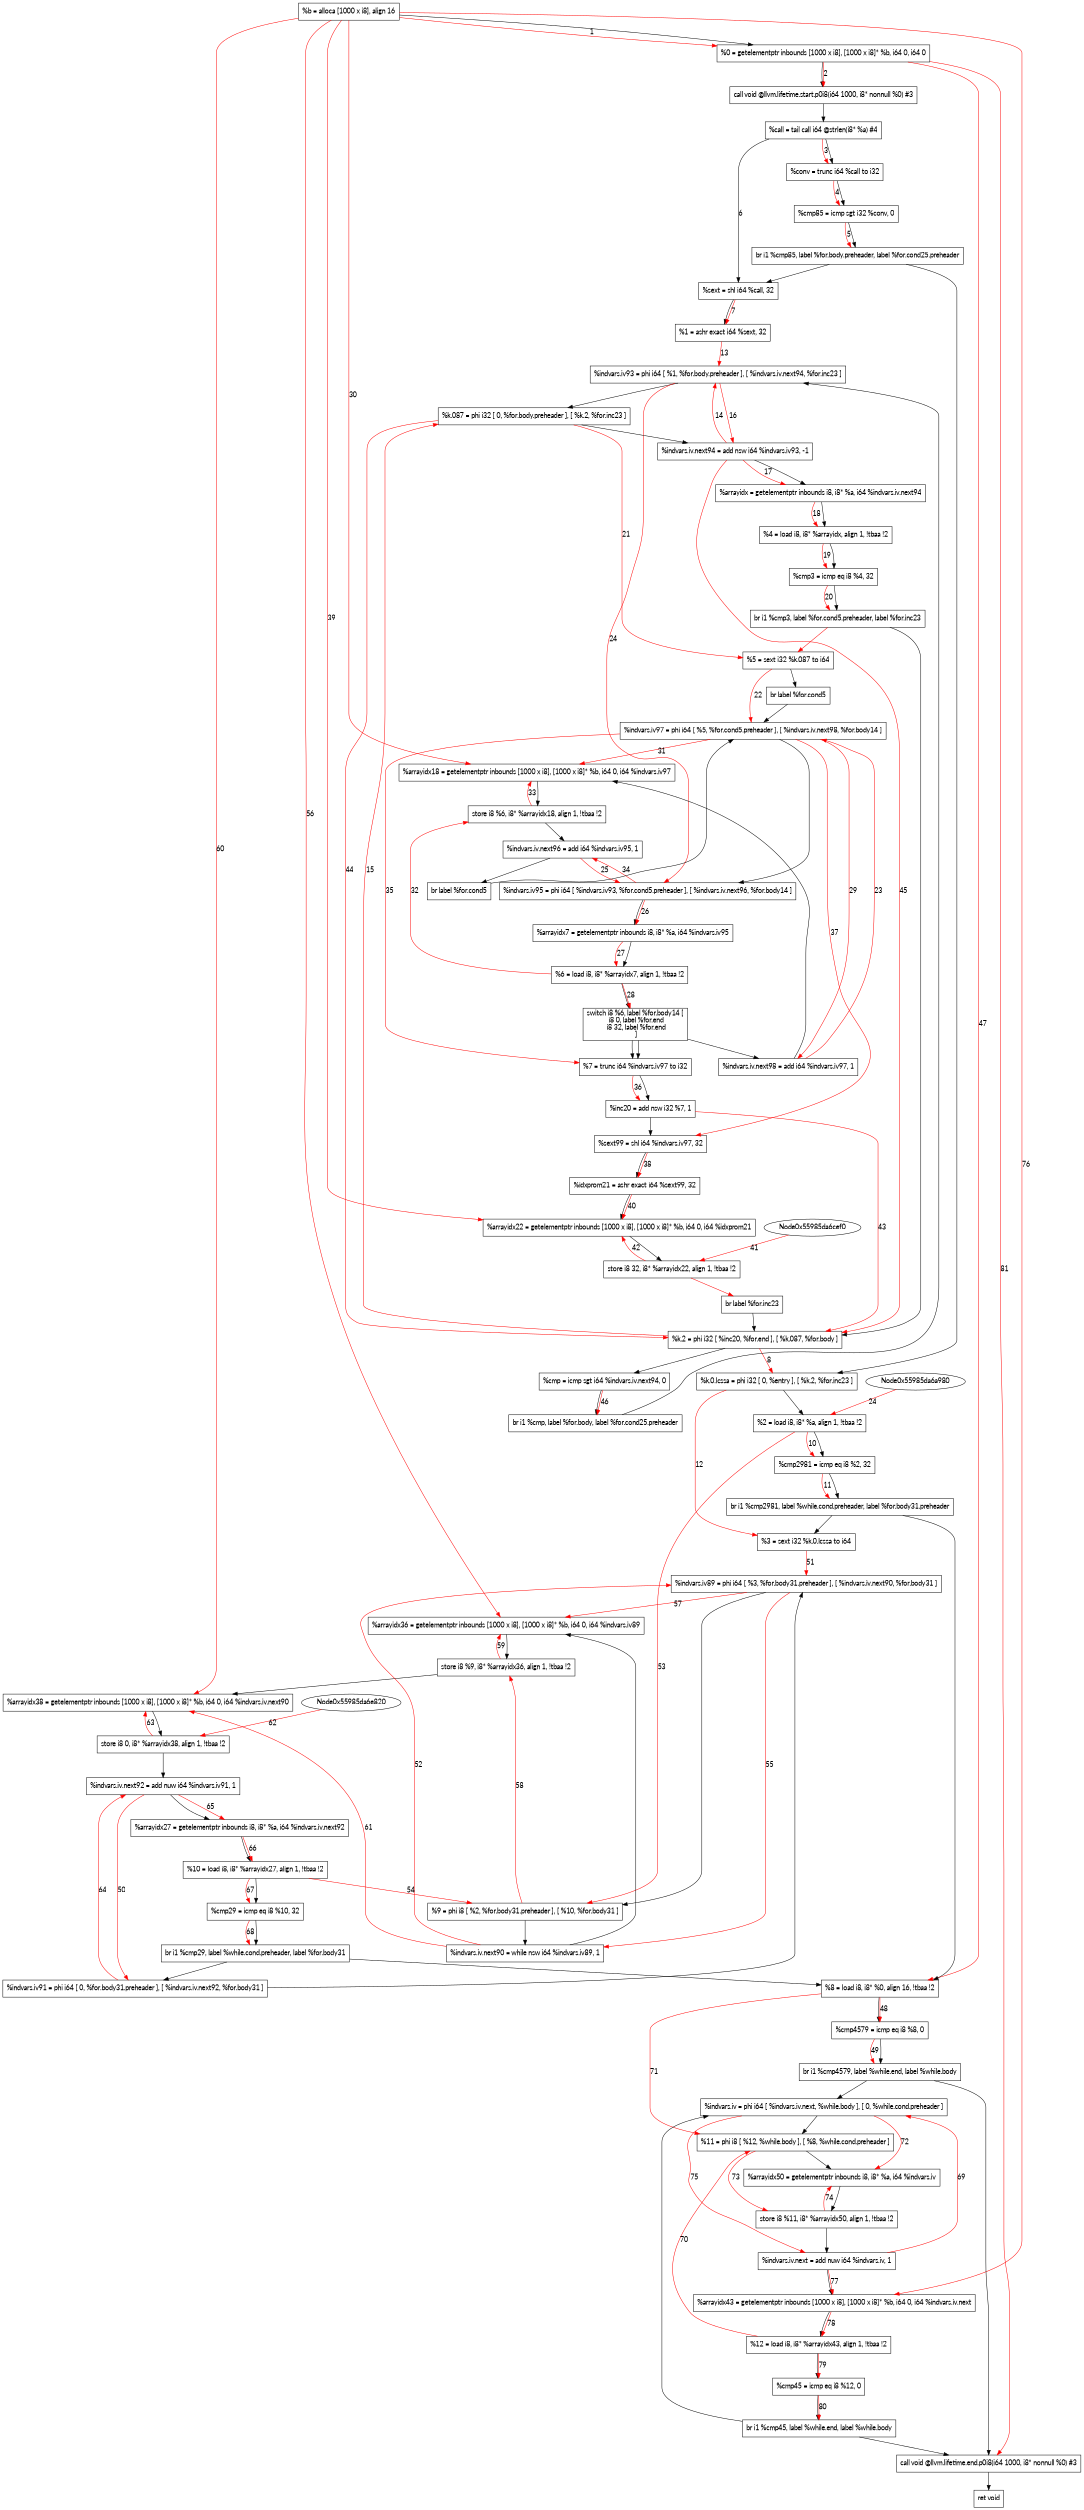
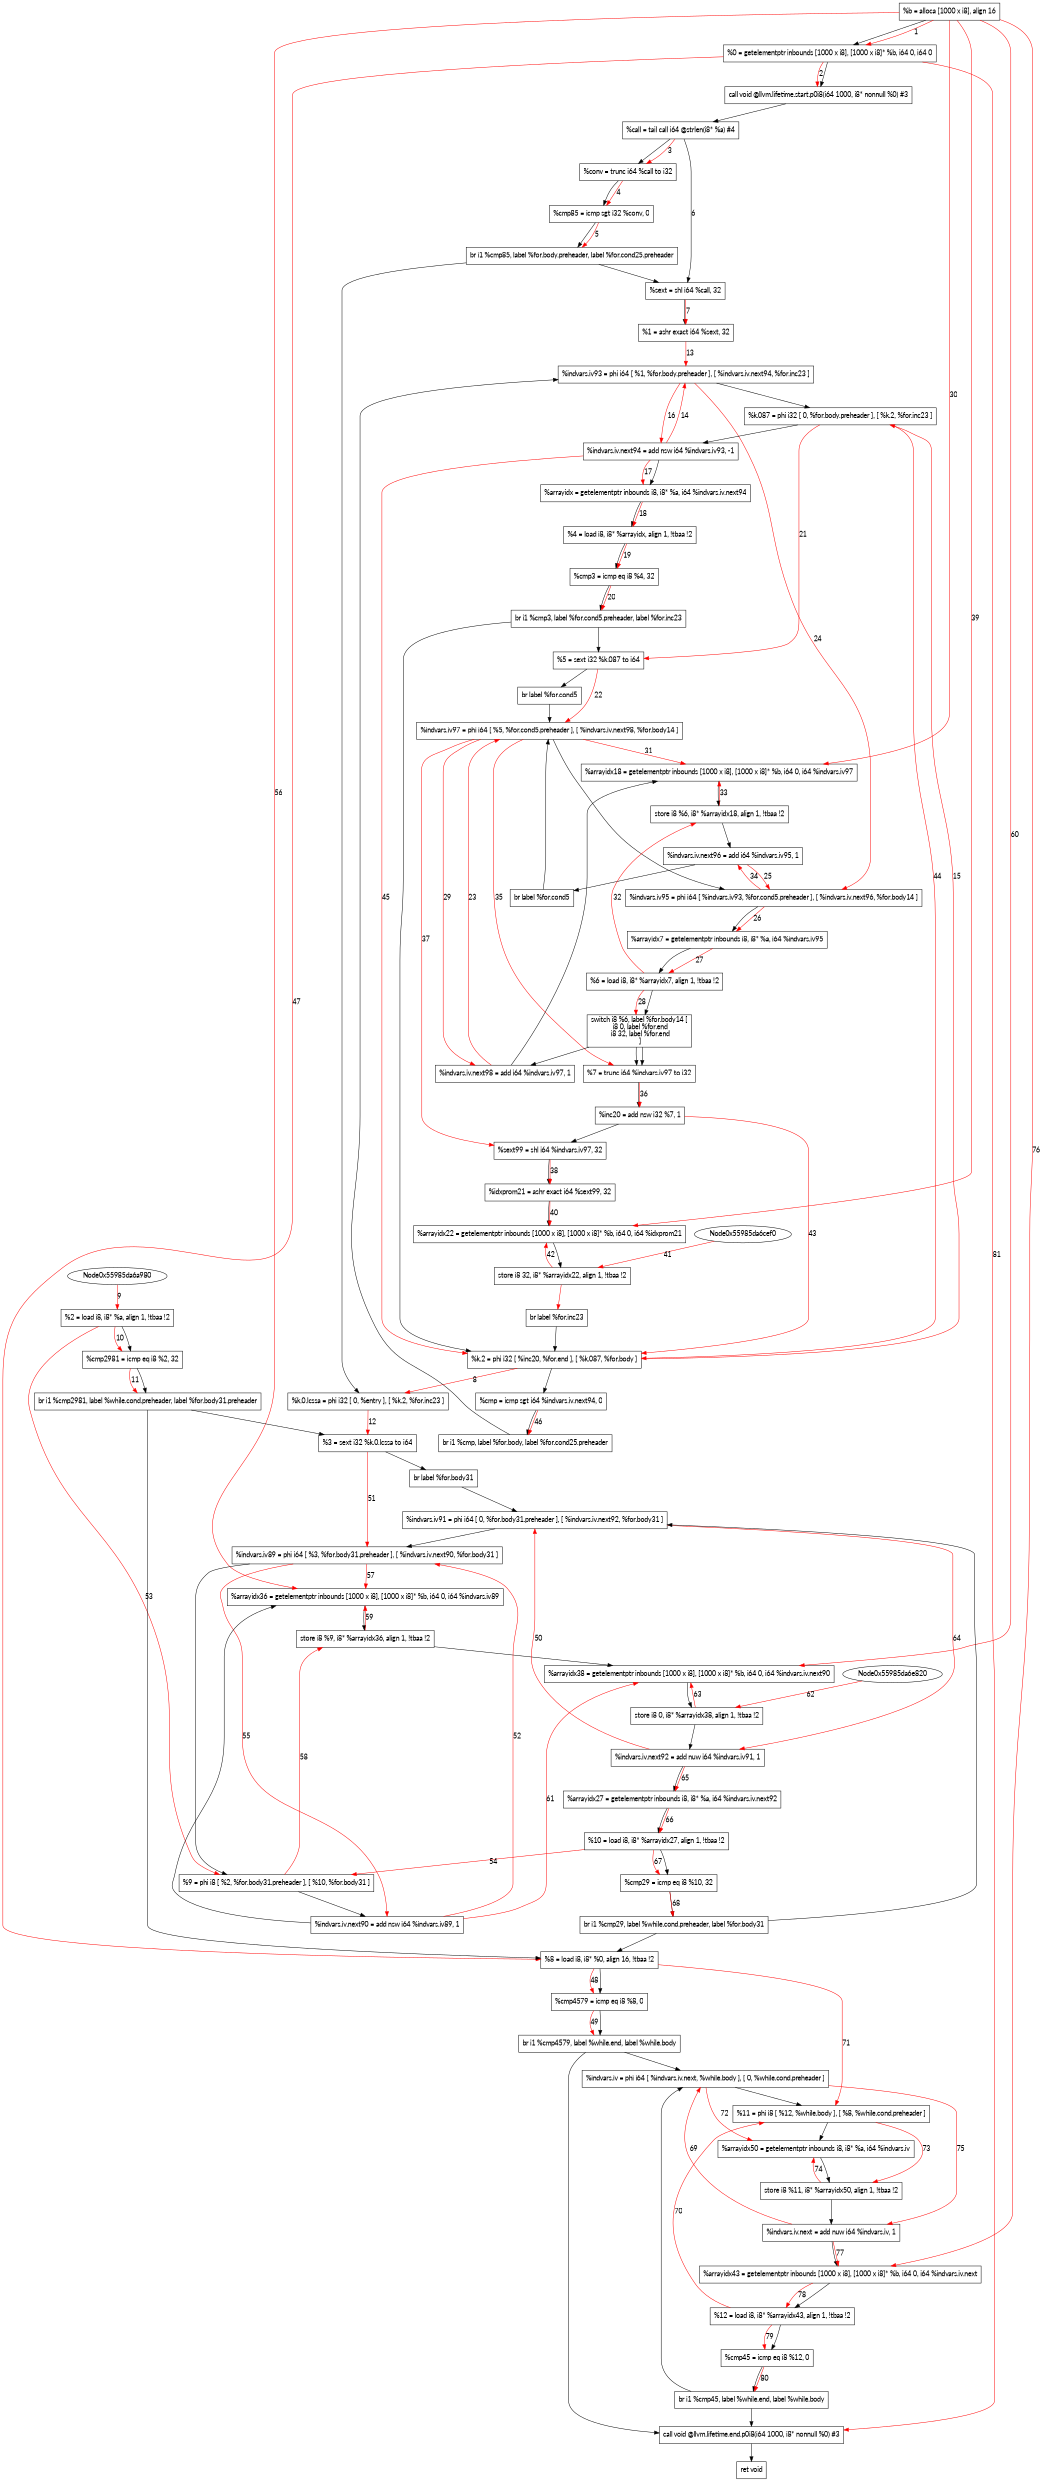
(815, 638) -> (598, 637)
(792, 1401) -> none
(873, 1402) -> (119, 1297)
none -> (444, 1478)
(525, 1953) -> (387, 1925)
